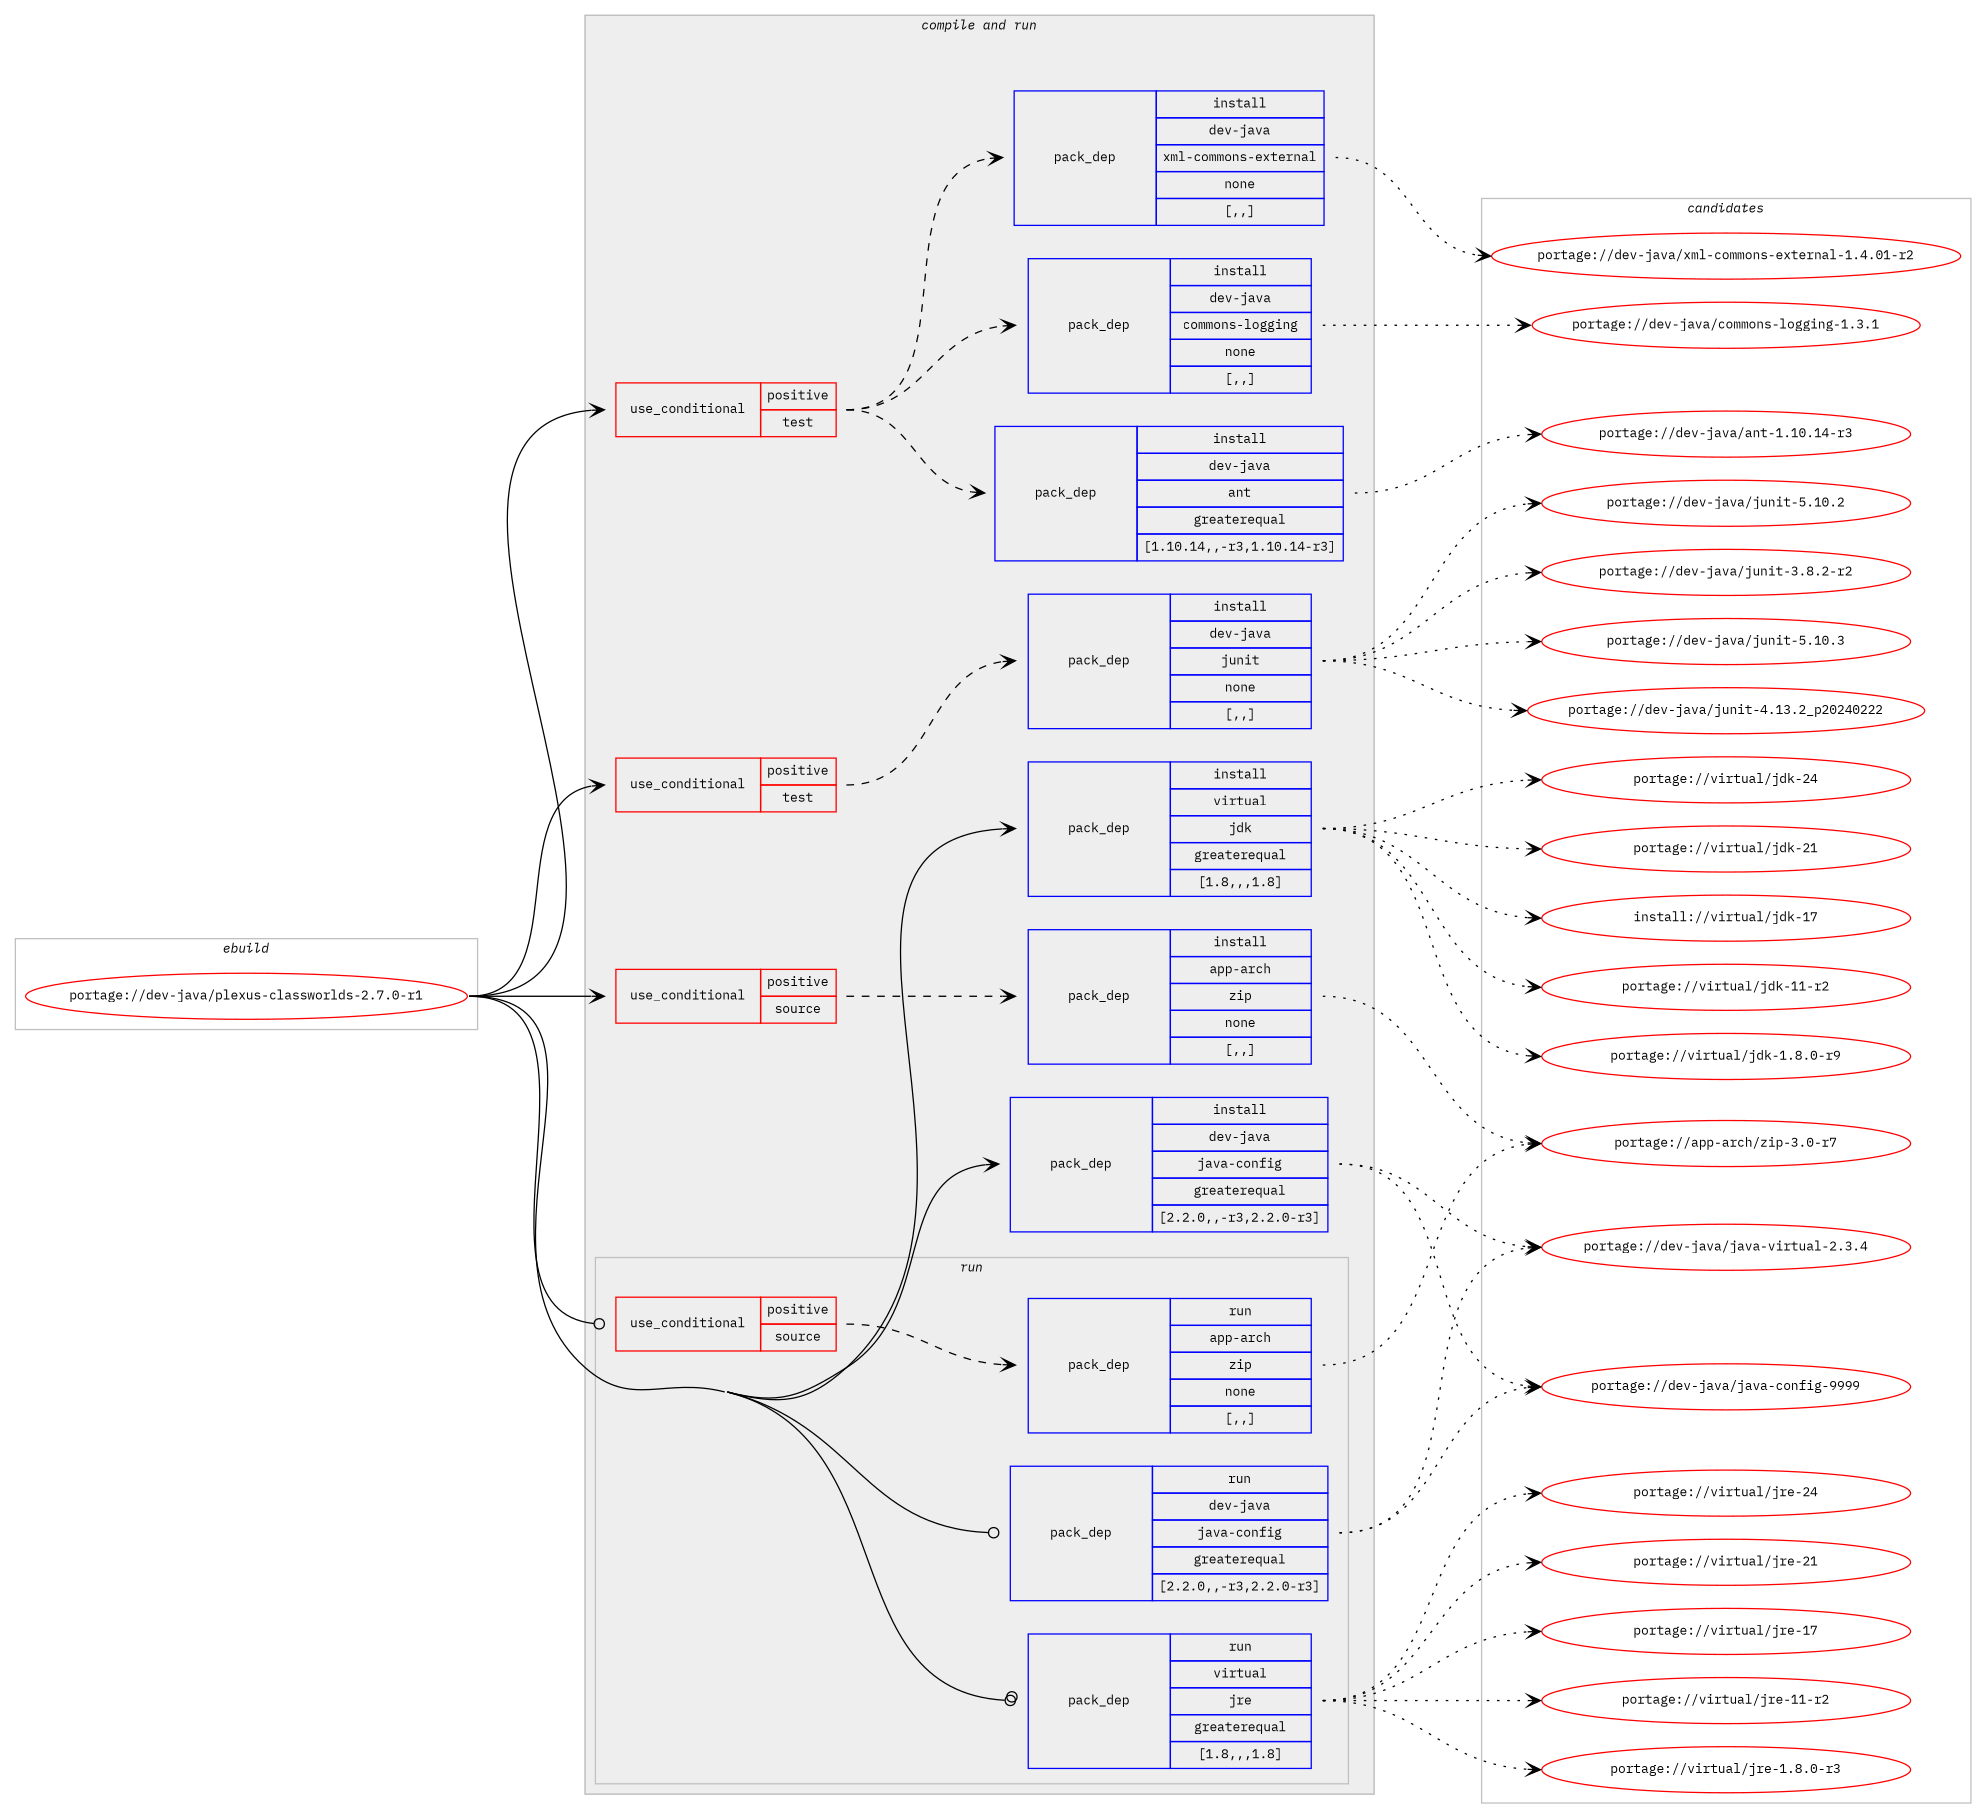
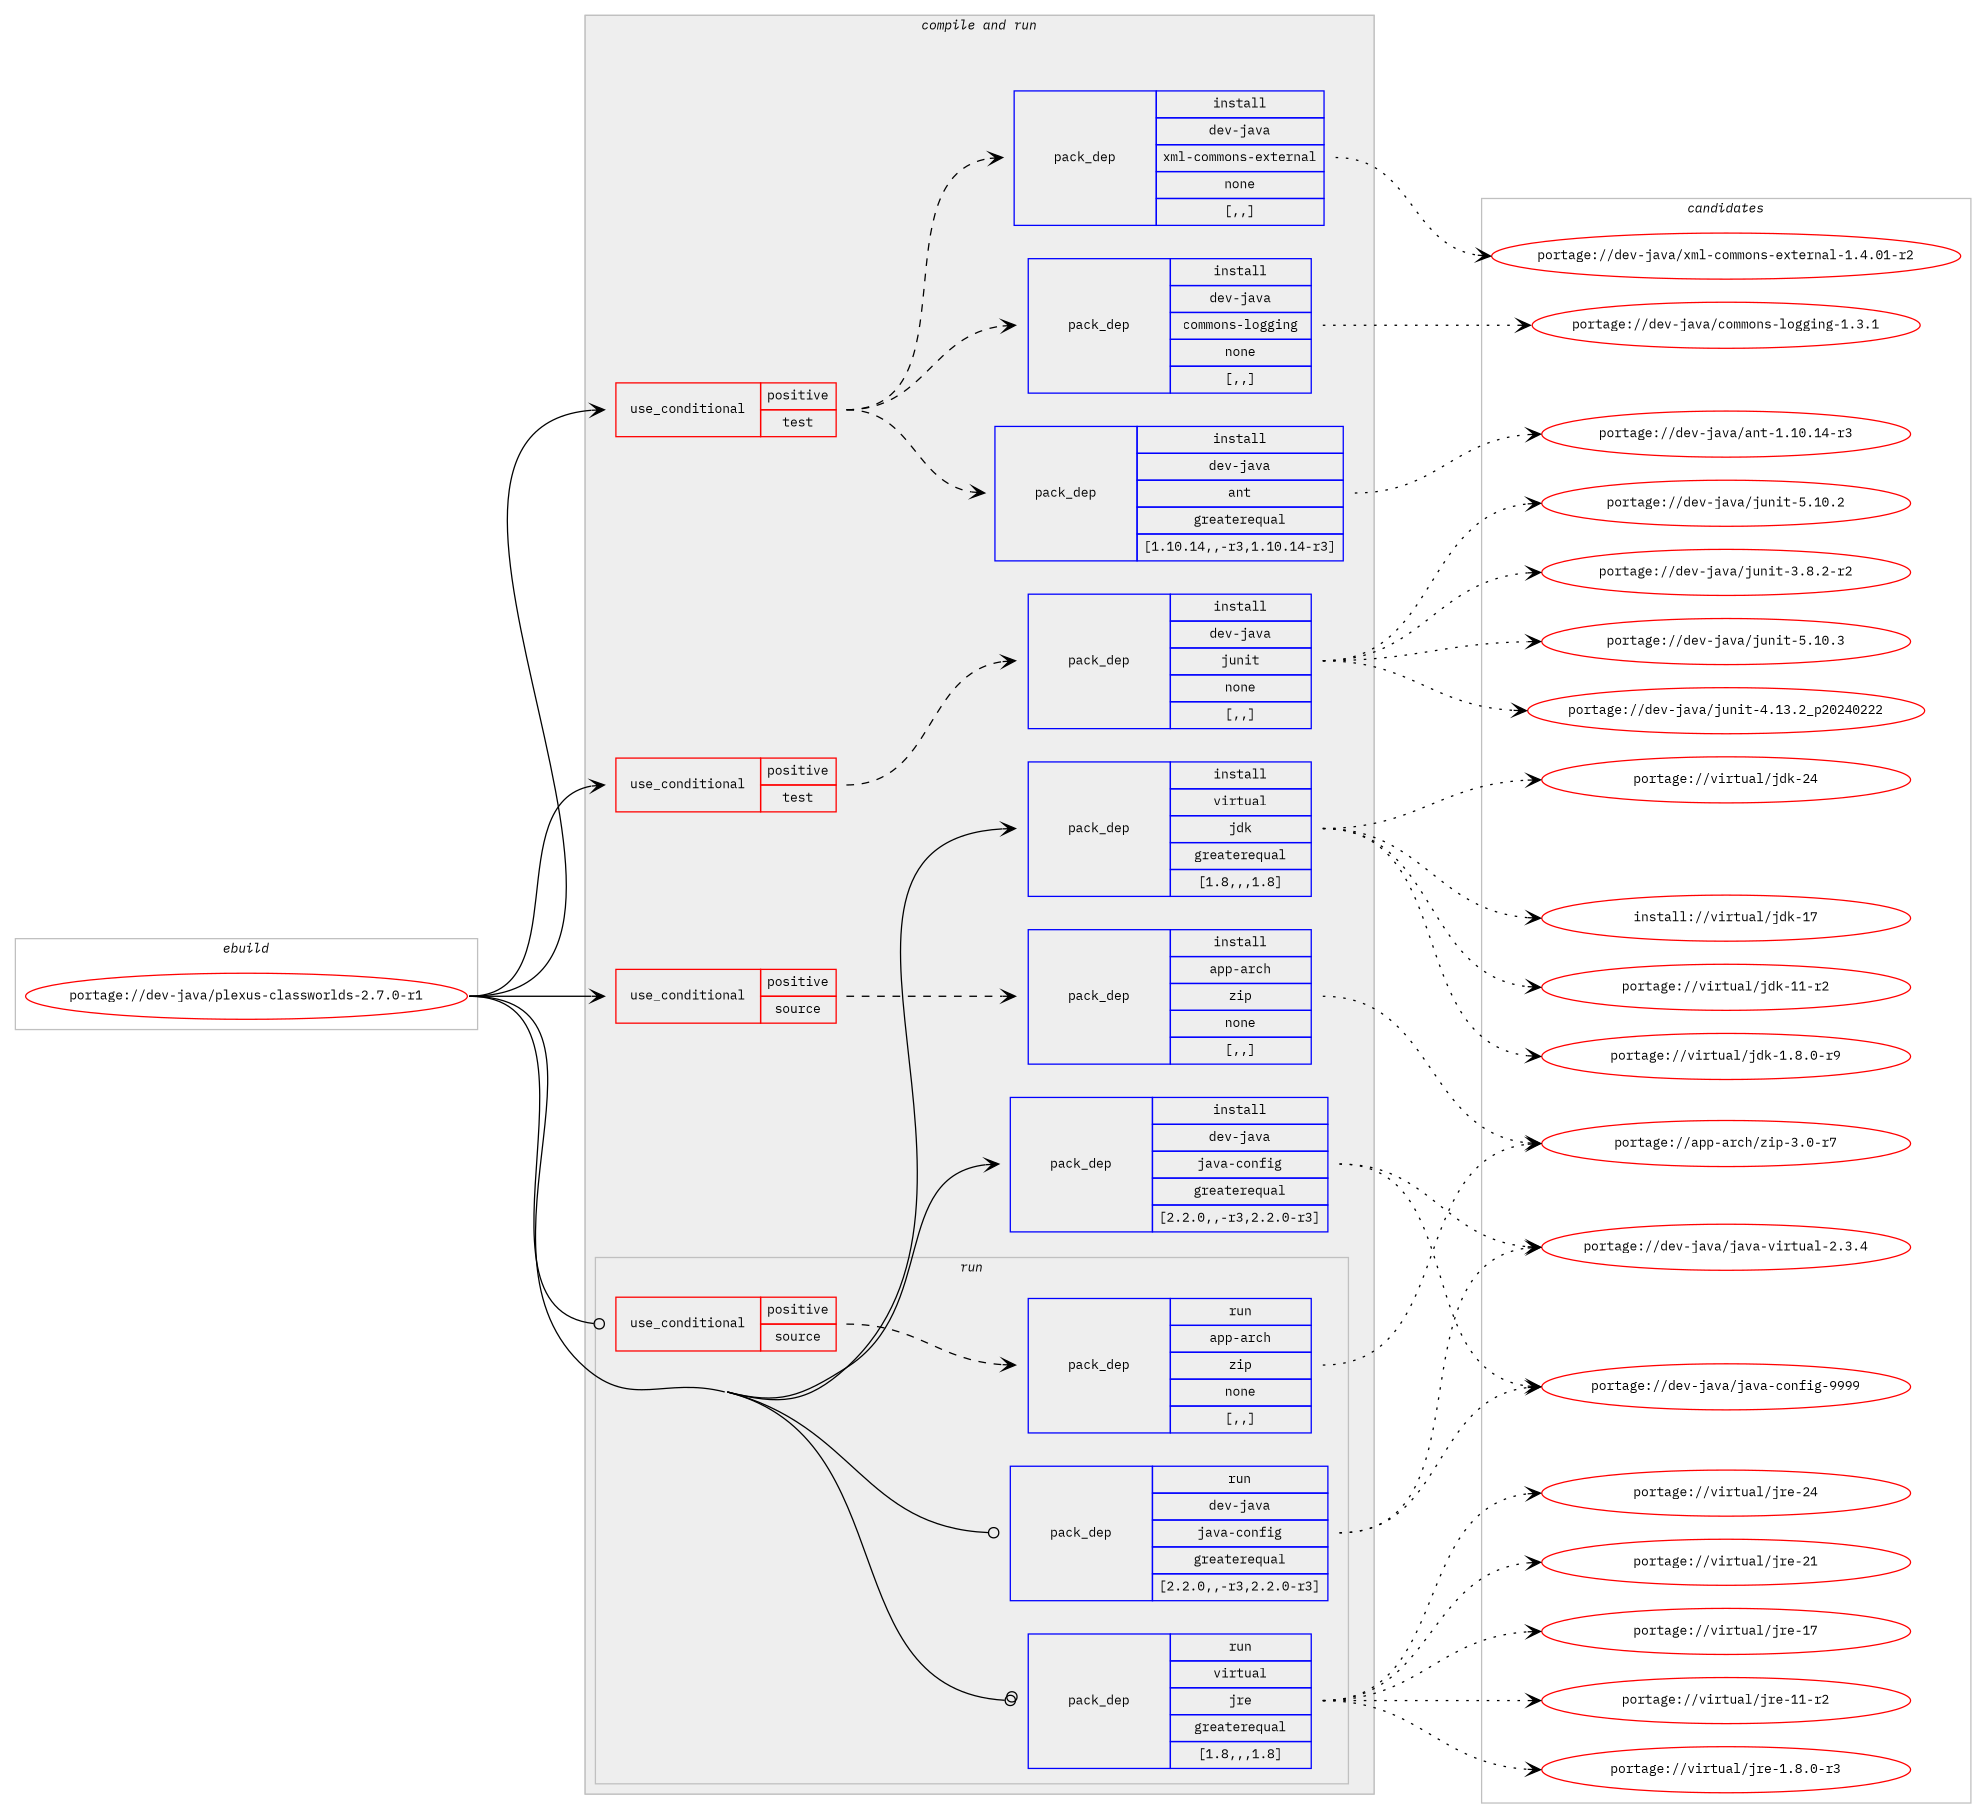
(1726, 849) -> none
